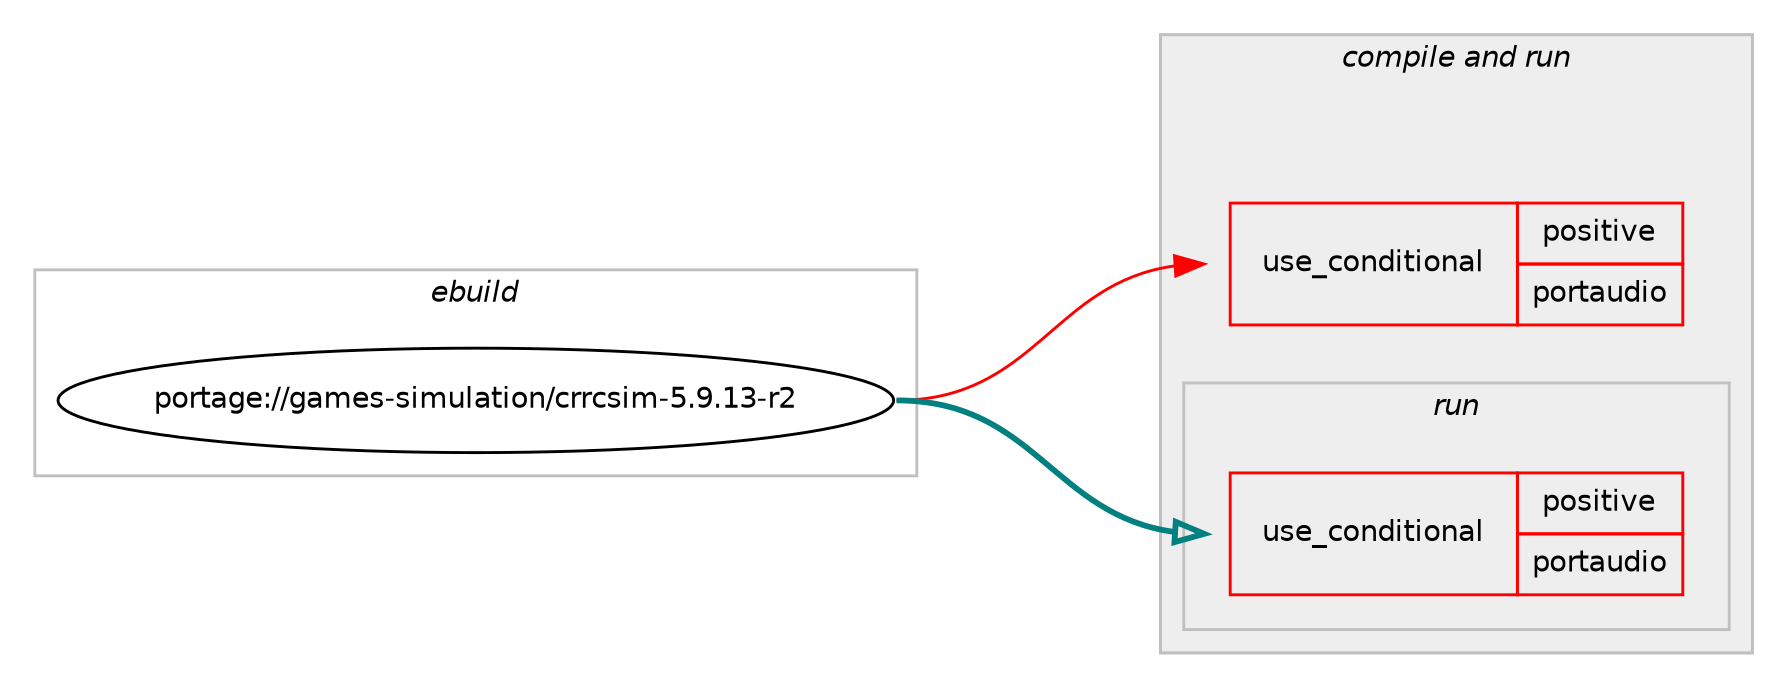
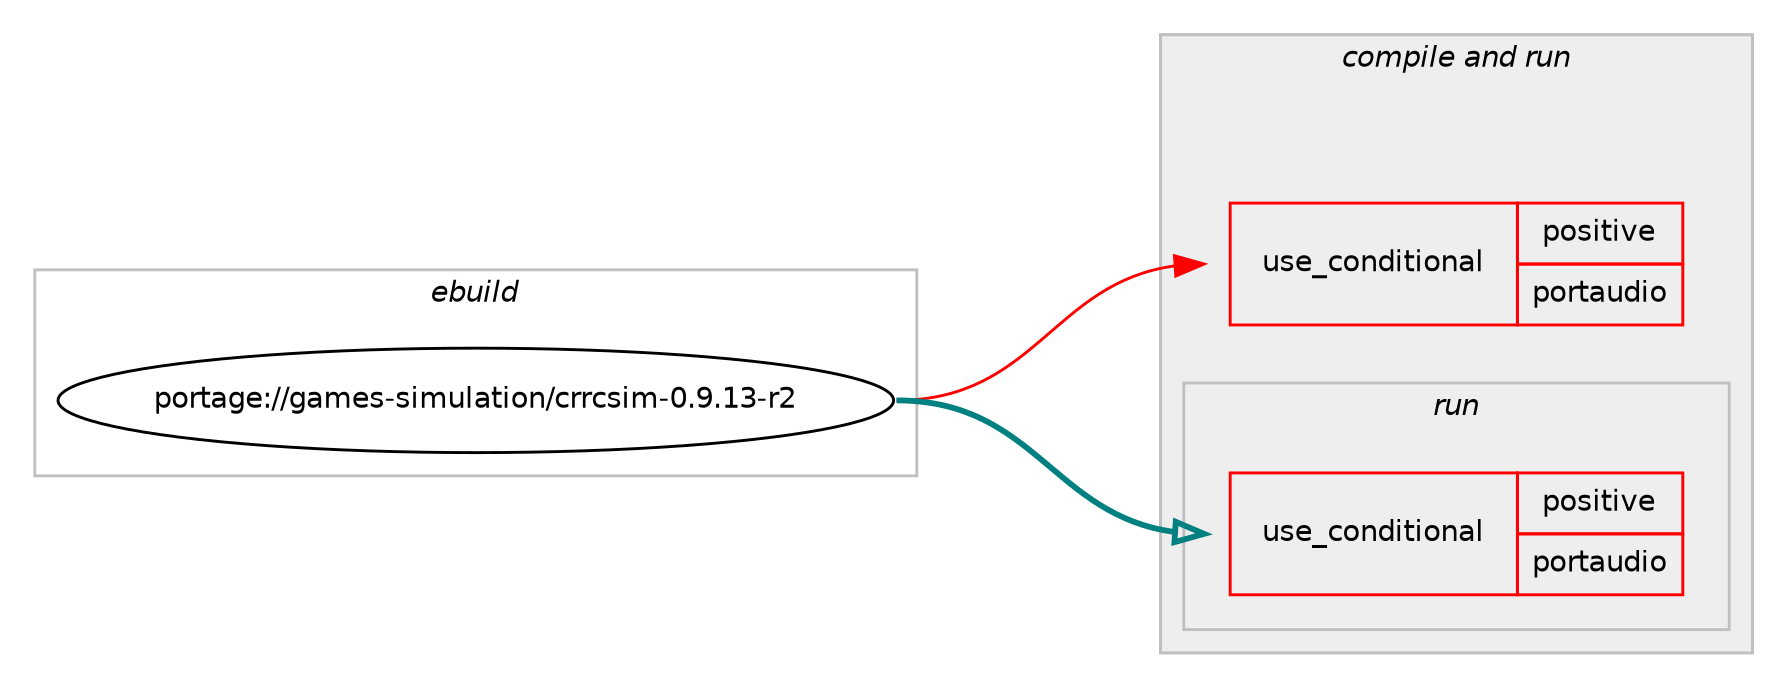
(476, 400) -> (476, 400)
